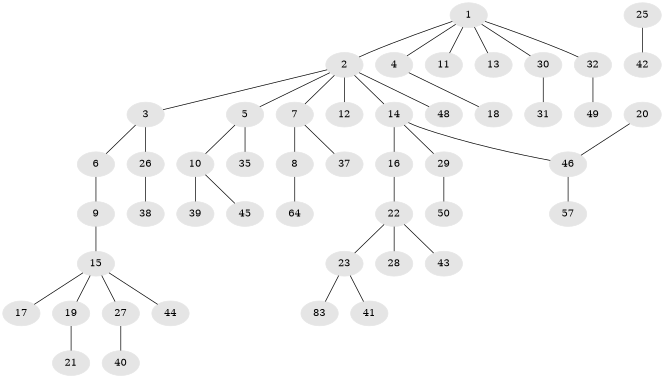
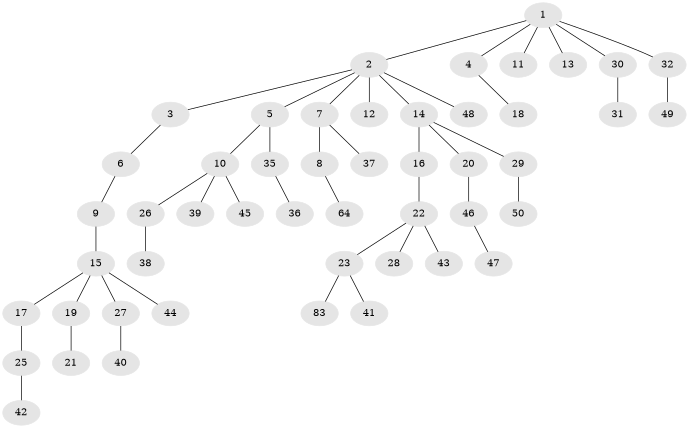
(146, 140) -> (183, 189)
(478, 145) -> (444, 139)
none -> (295, 214)
(568, 214) -> (494, 264)
none -> (21, 338)
